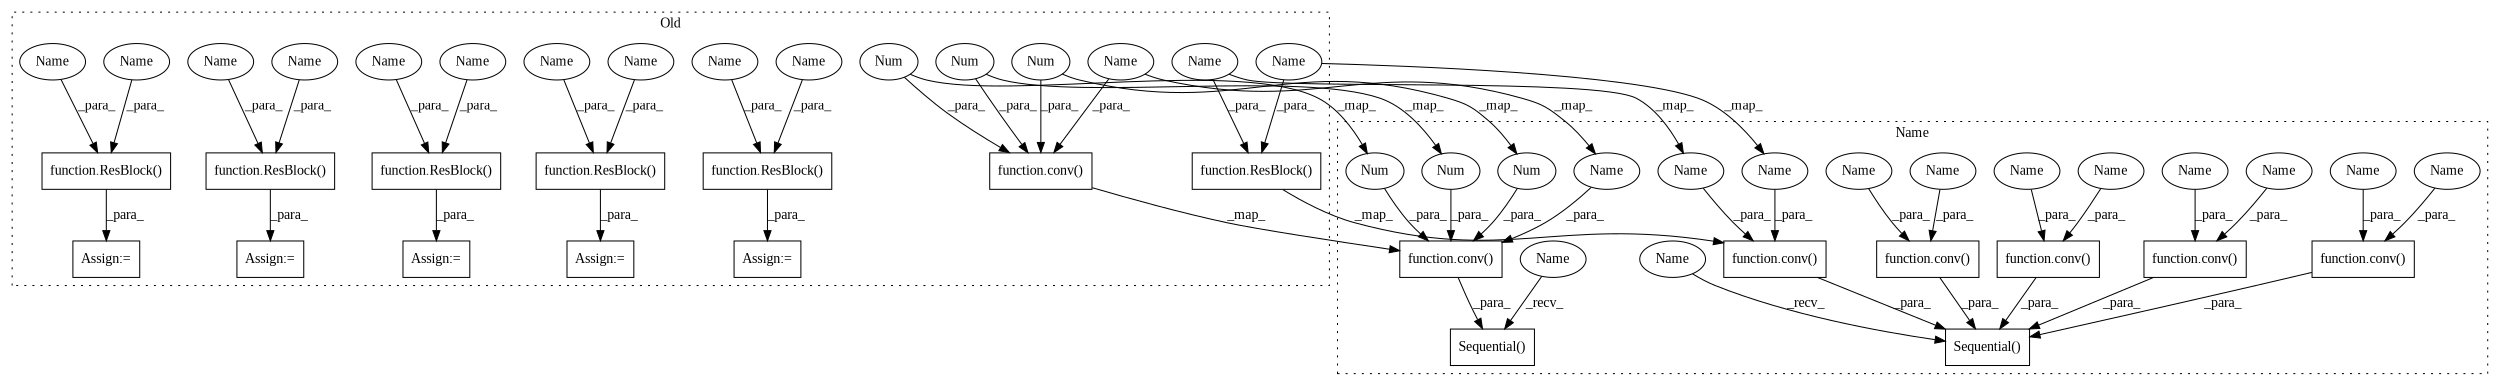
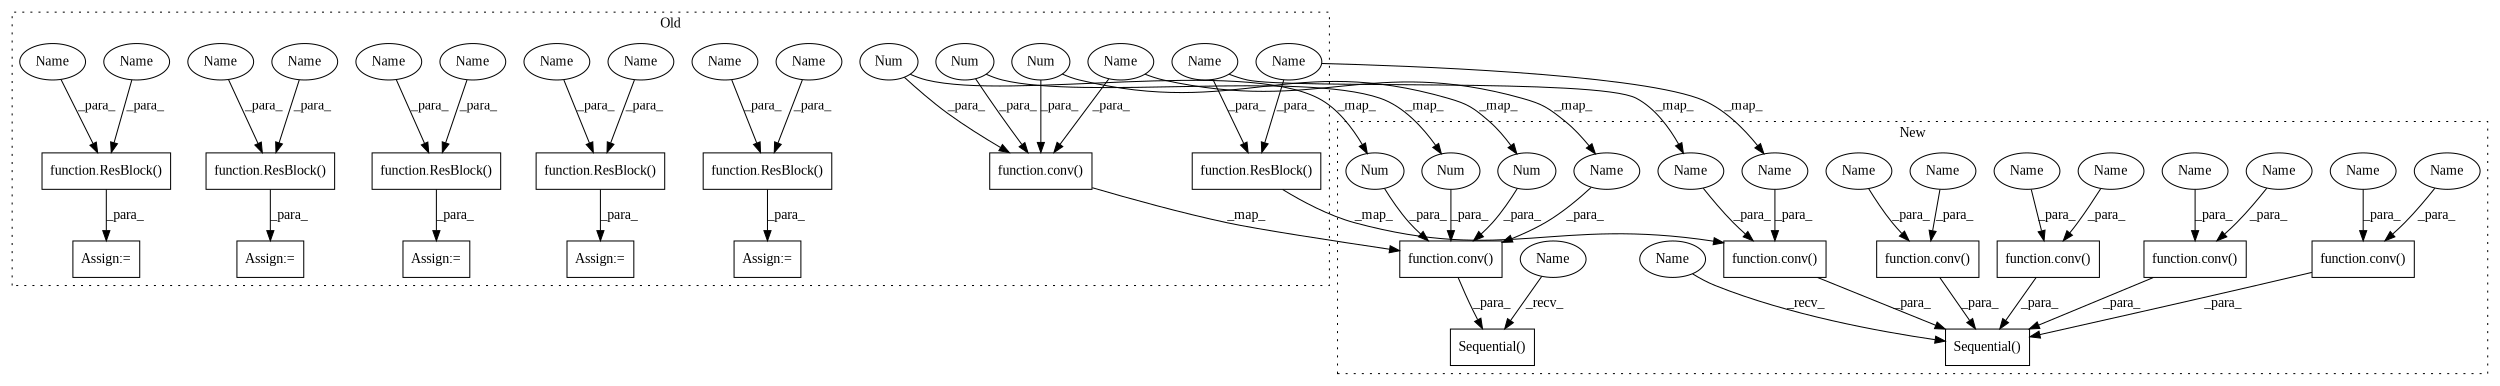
(1913, 133) -> (1913, 133)
